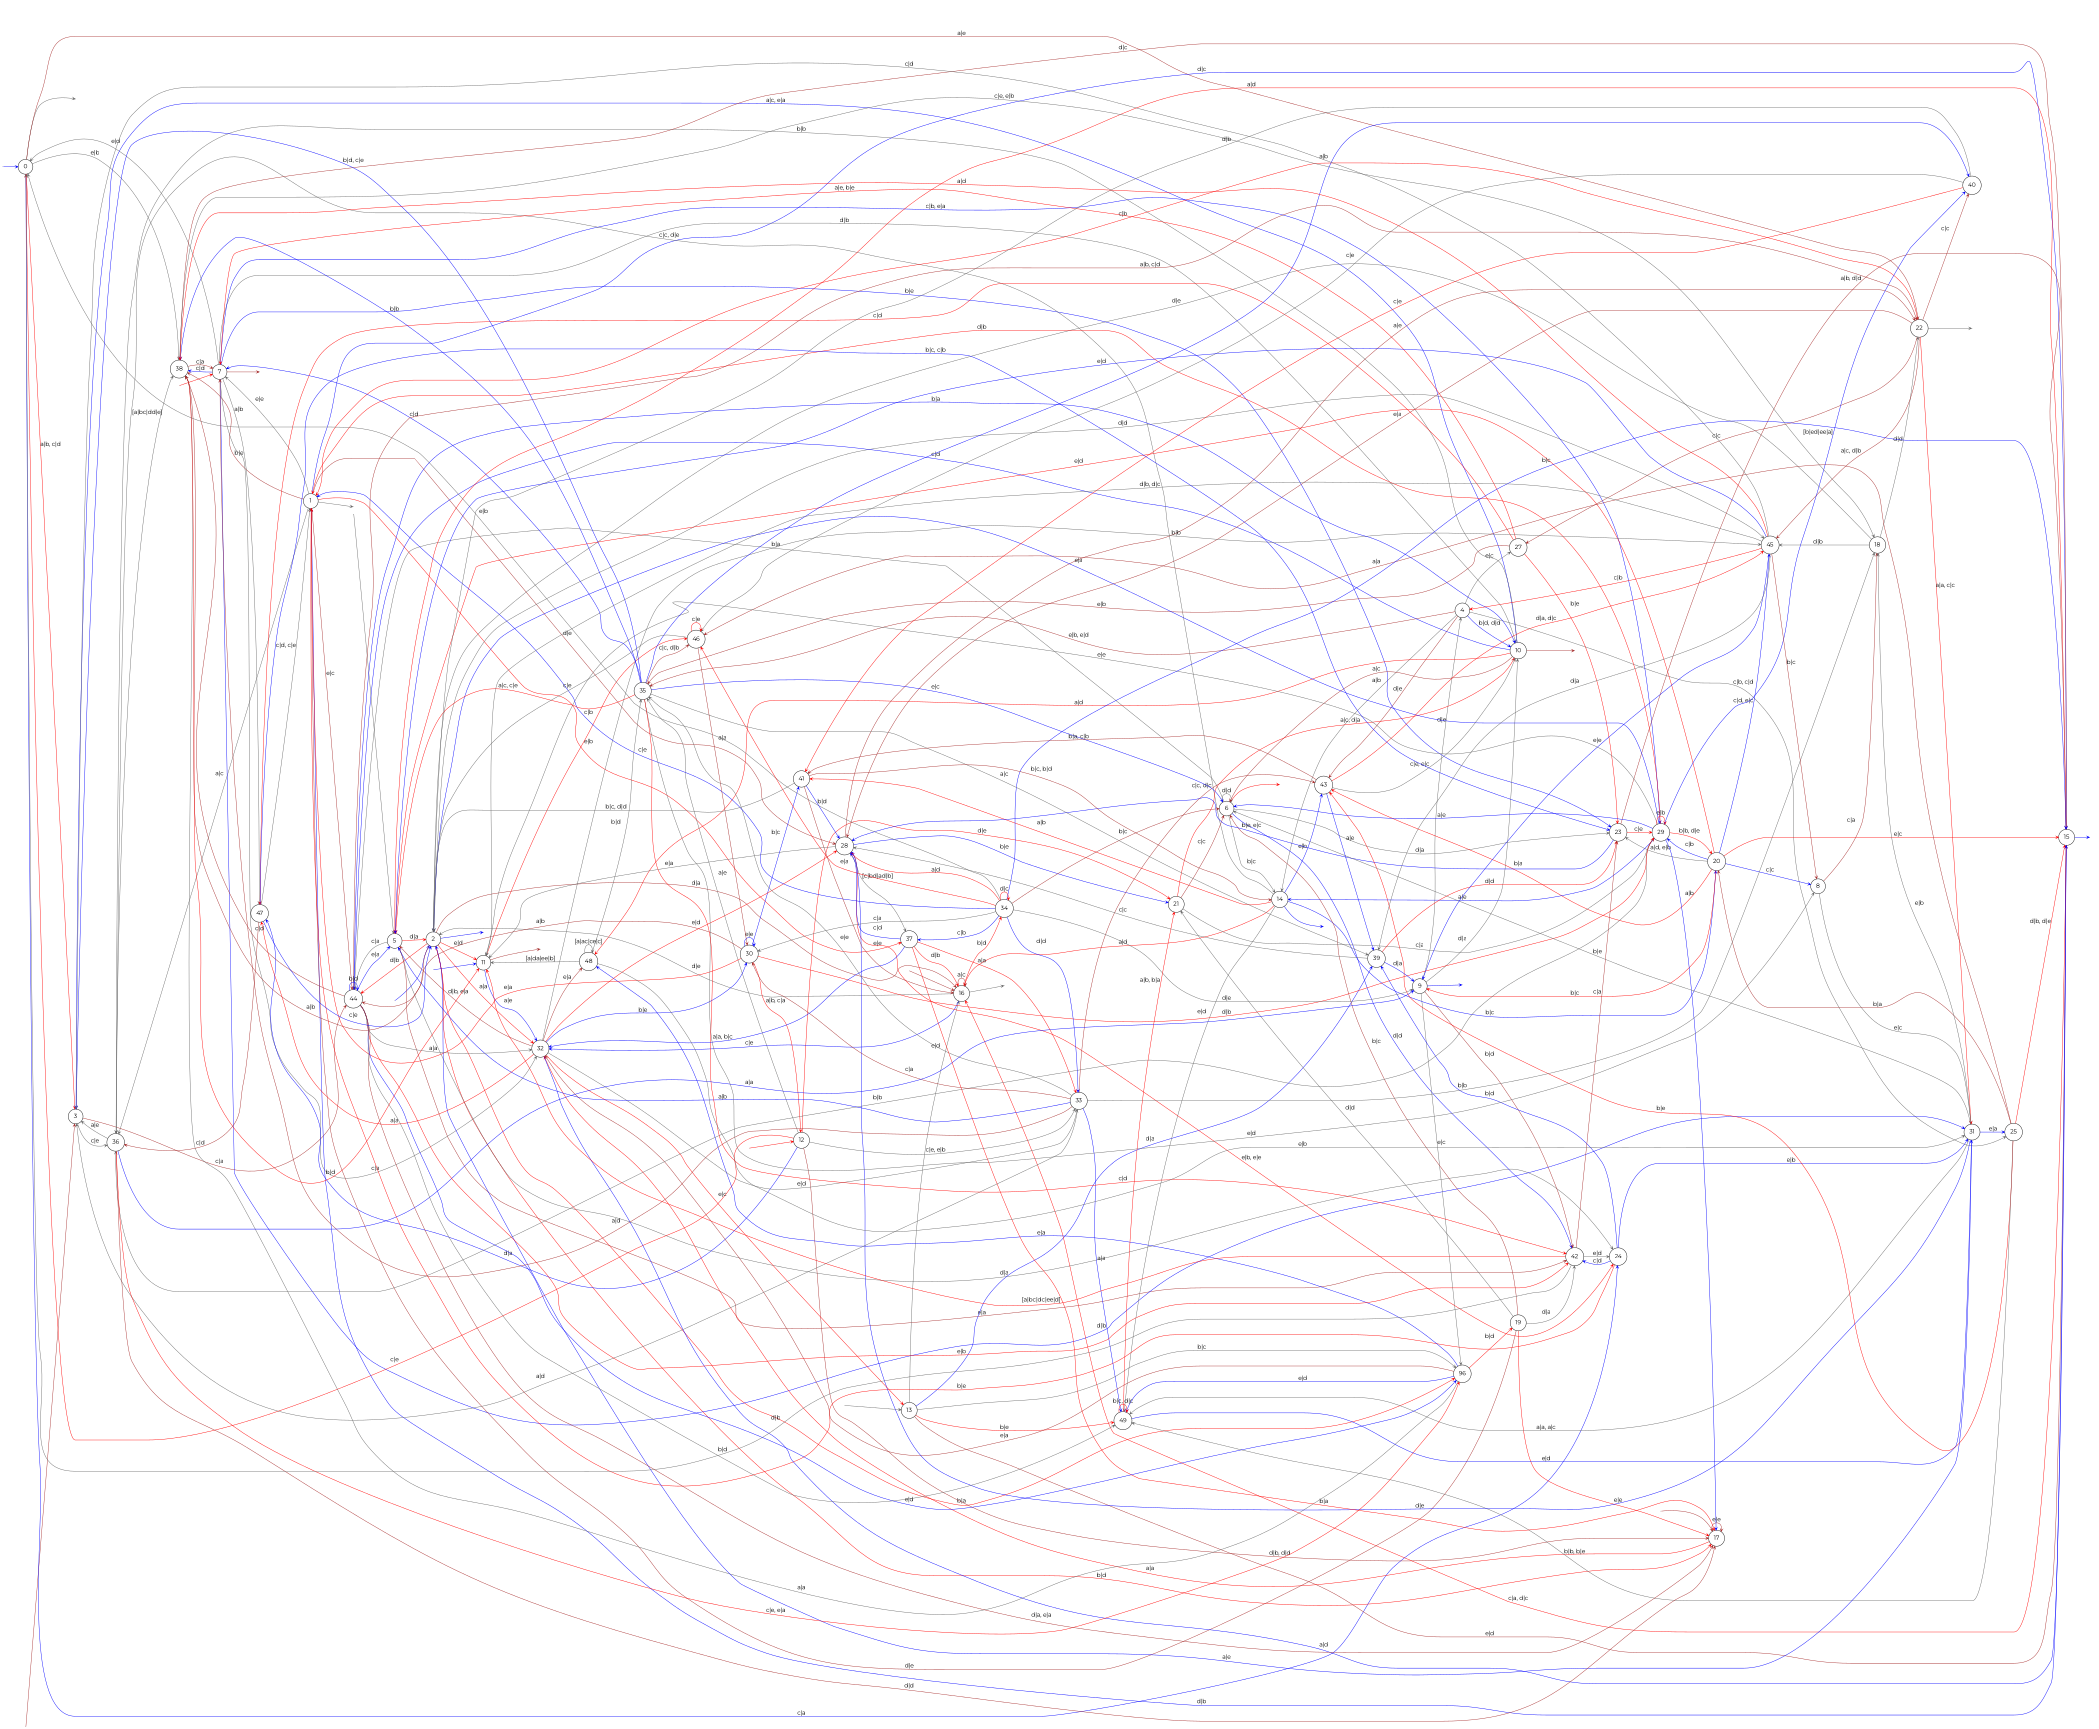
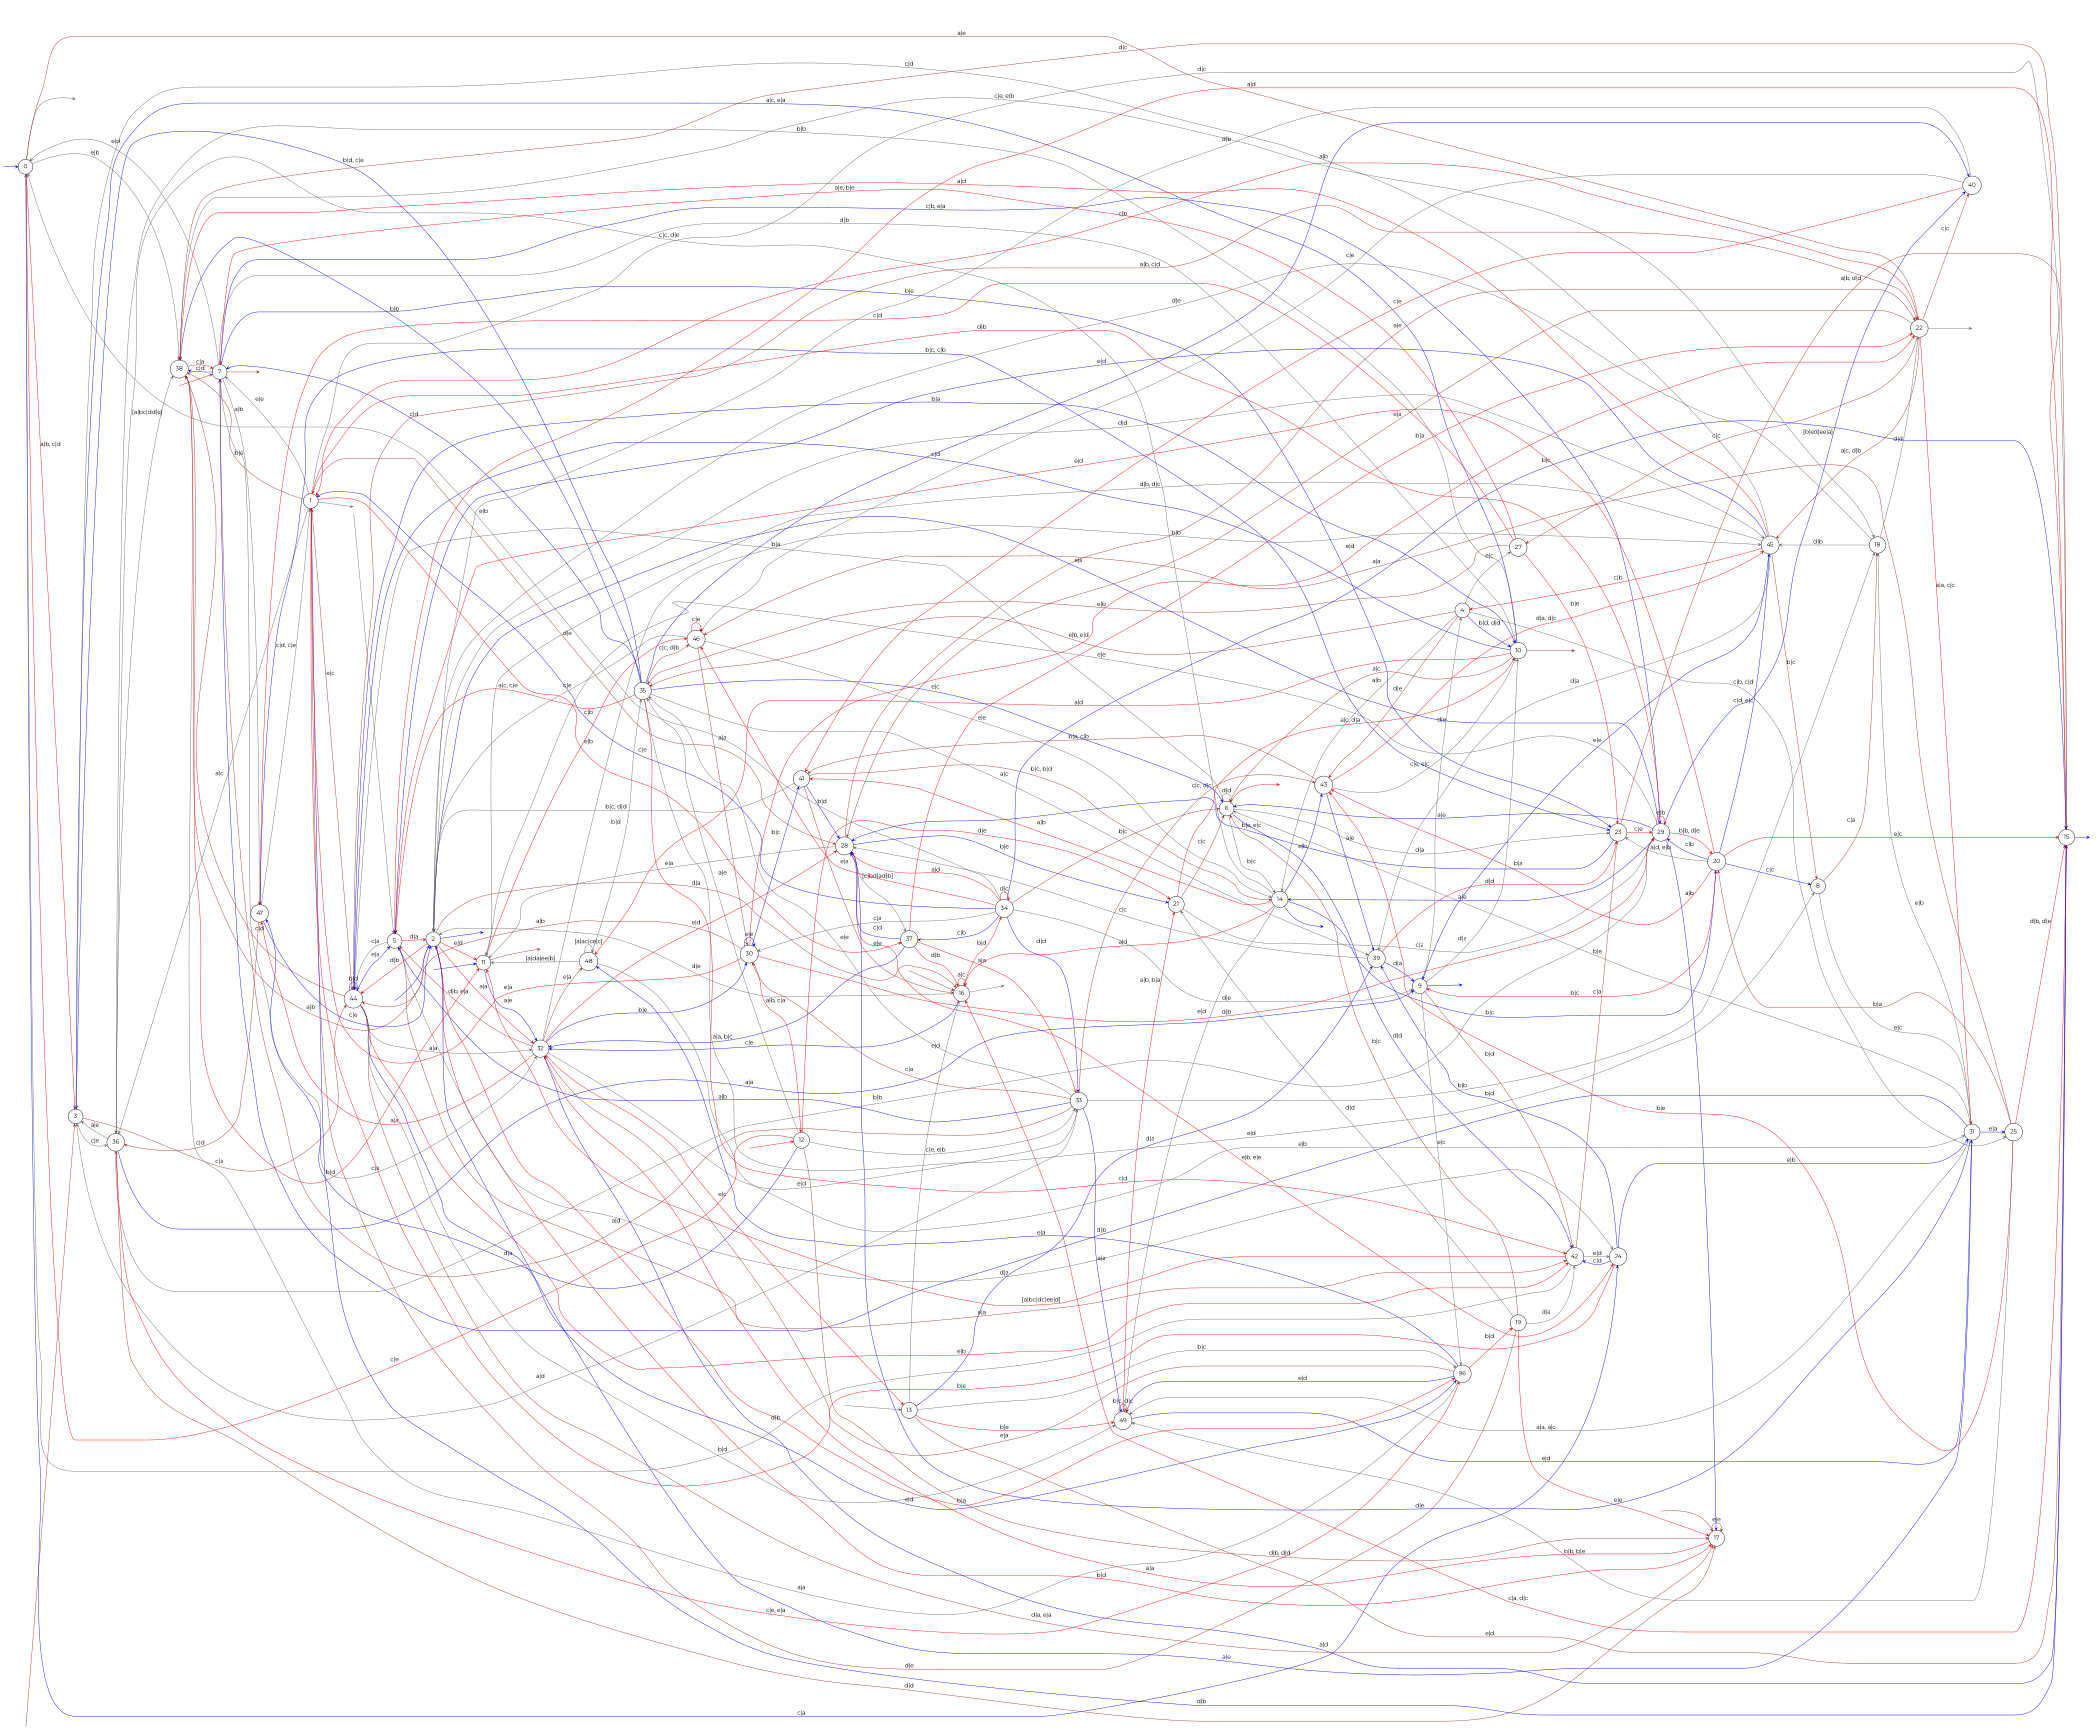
(1469, 72) -> (1469, 72)
none -> (1222, 584)
none -> (1007, 731)
(676, 1416) -> (715, 1331)
(1141, 1479) -> (1318, 507)
